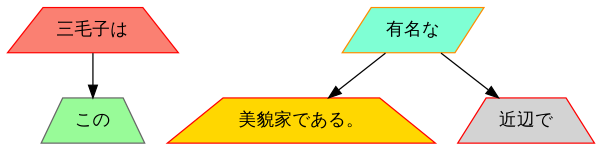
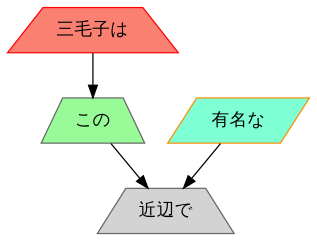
(301, 121) -> none
(526, 121) -> (166, 211)
none -> (125, 161)
